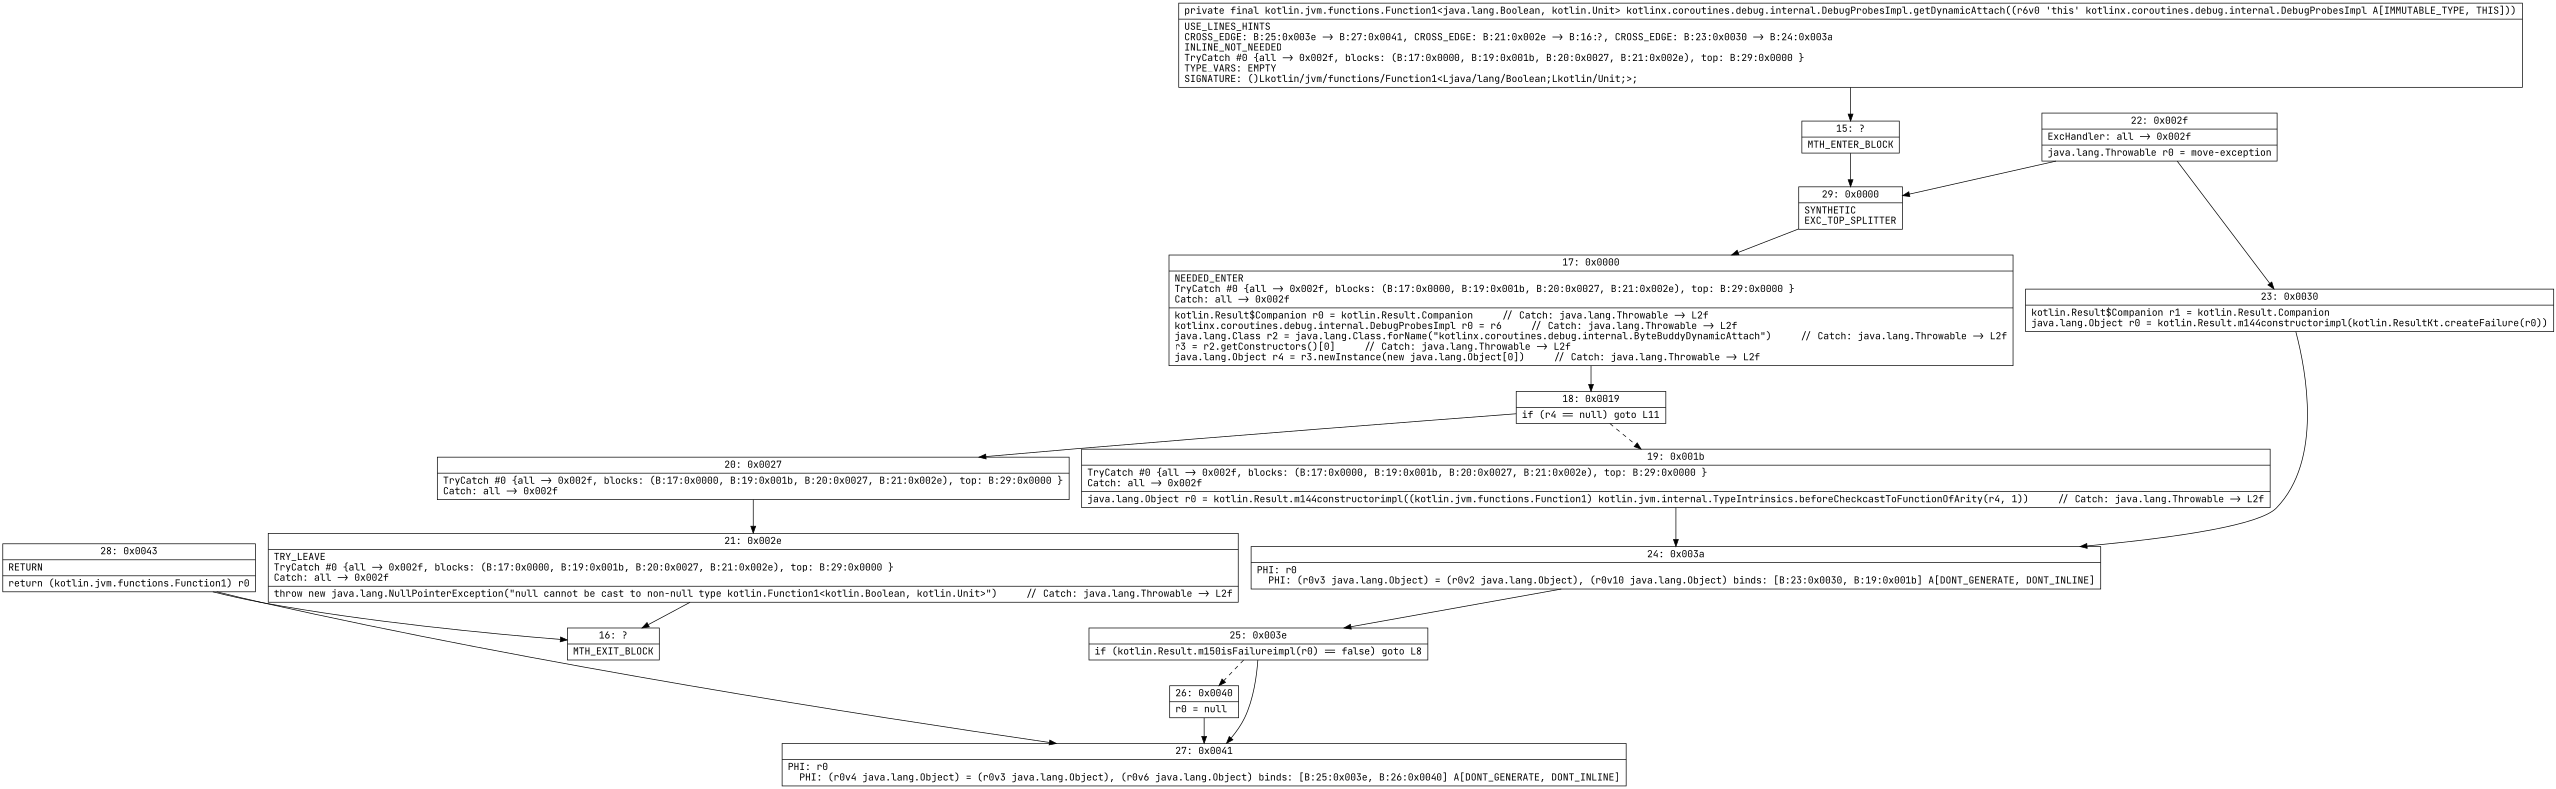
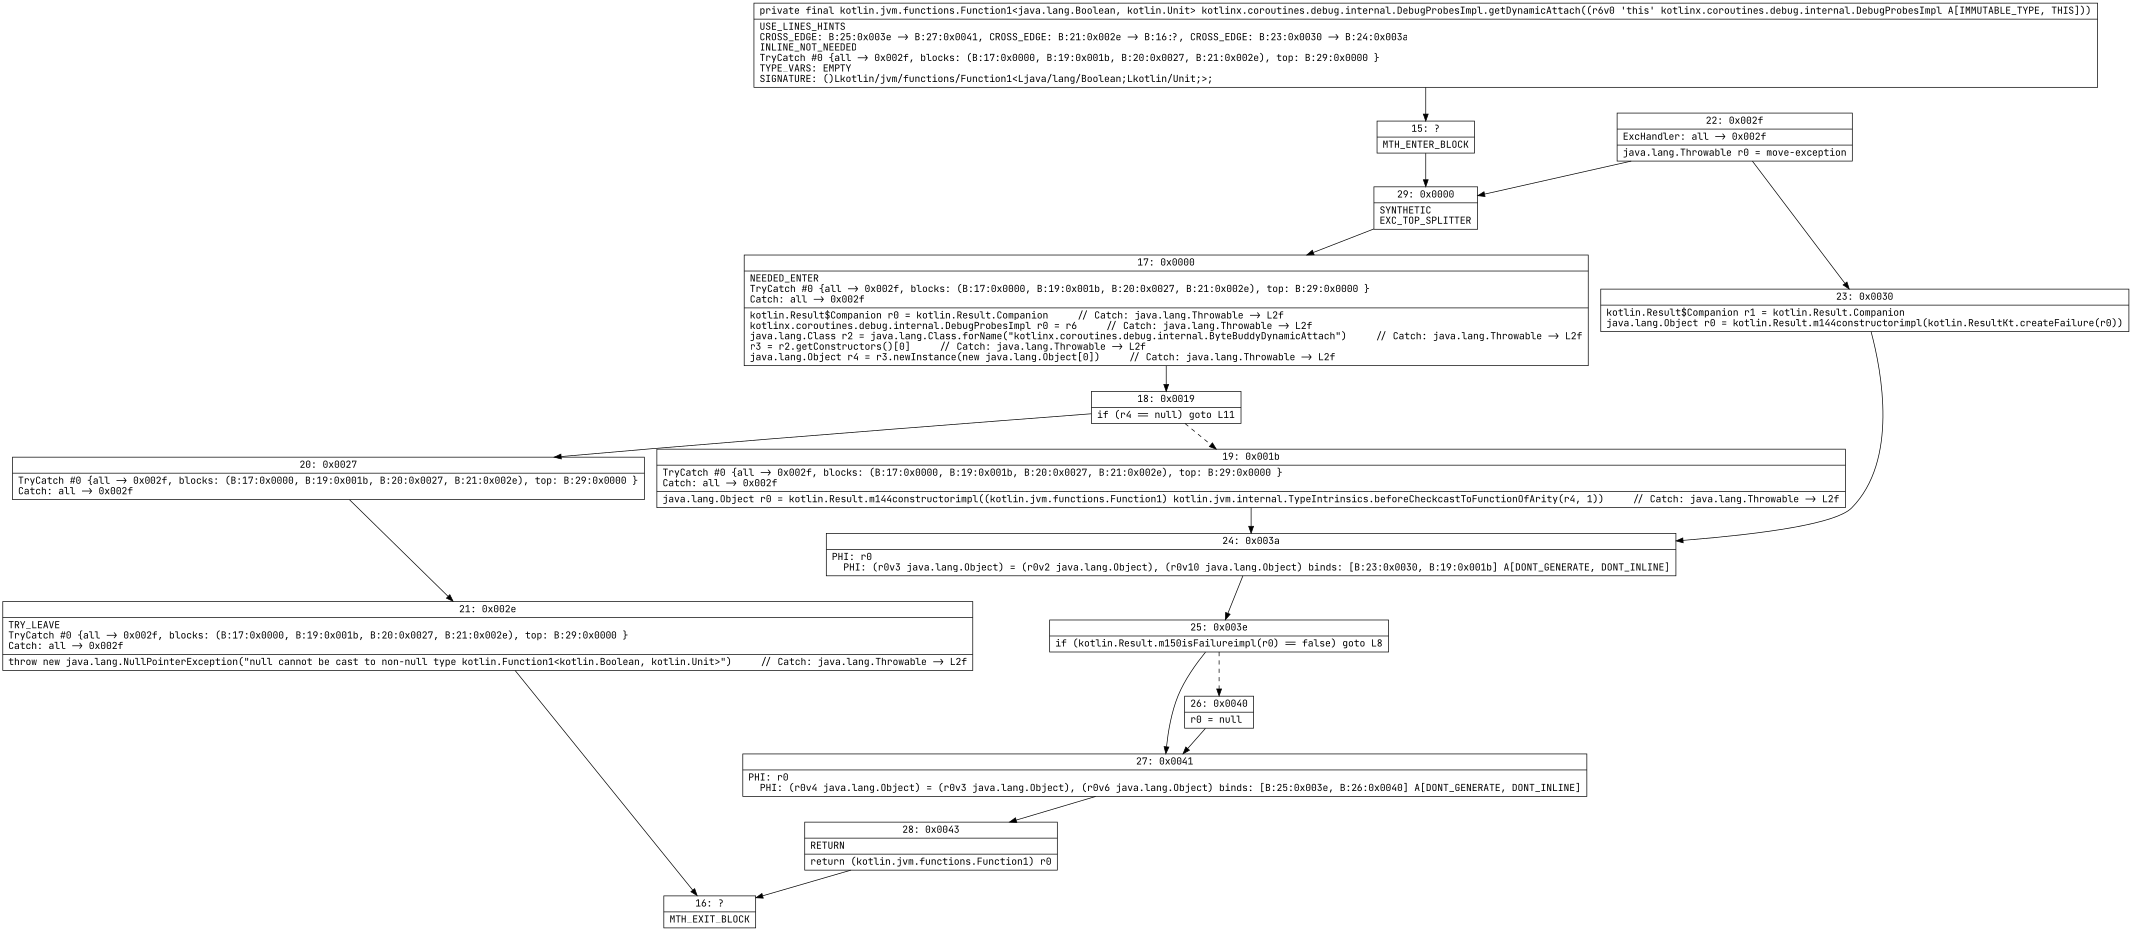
(631, 675) -> (1056, 808)
